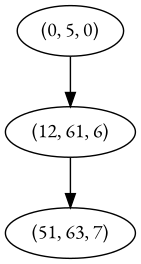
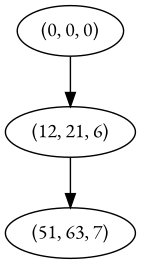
(70, 31) -> (70, 31)
(70, 132) -> (70, 132)
